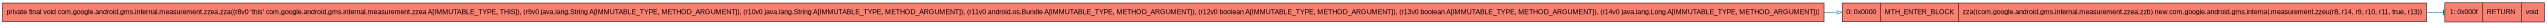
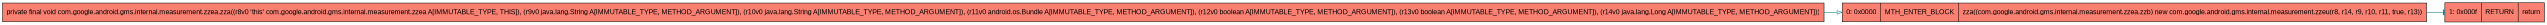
(2532, 12) -> (2531, 12)
